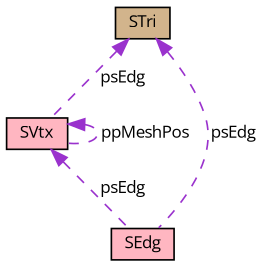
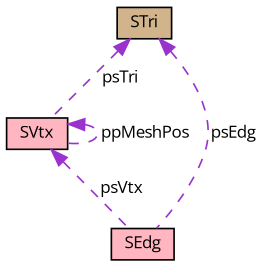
(121, 78) -> (119, 78)
(121, 189) -> (120, 189)
